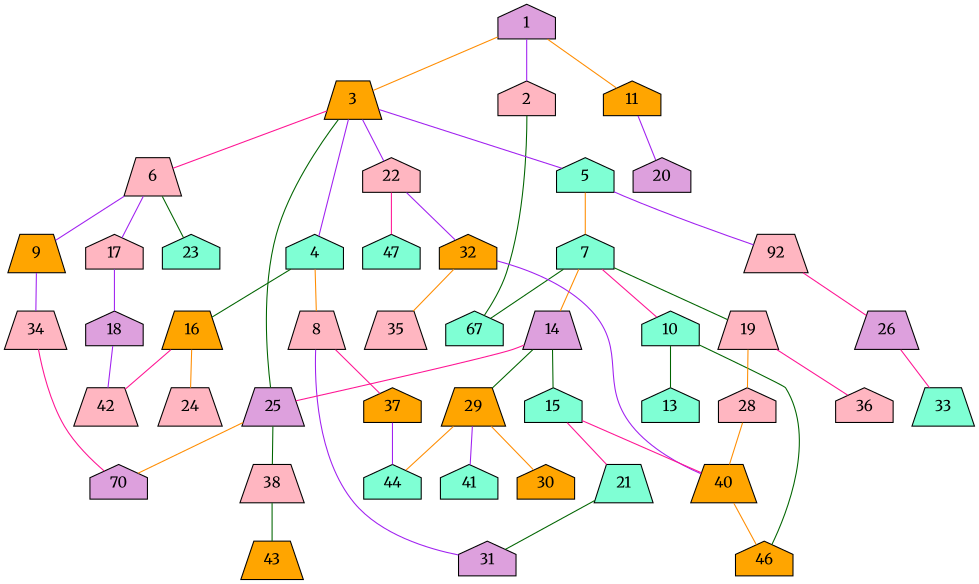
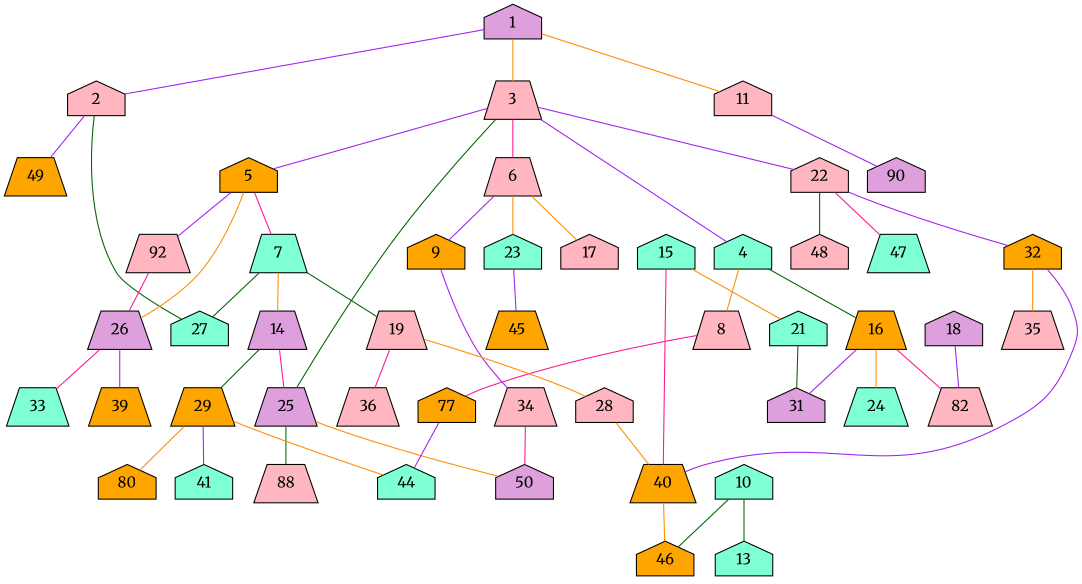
(353, 100) -> (513, 100)
(632, 100) -> (743, 100)
none -> (36, 177)
(585, 177) -> (249, 177)
(662, 177) -> (896, 177)
(585, 213) -> (263, 213)
(133, 217) -> (554, 218)
(173, 217) -> (513, 215)
(37, 254) -> (436, 254)
(391, 254) -> (898, 254)
(585, 254) -> (278, 254)
none -> (820, 254)
none -> (205, 266)
(114, 290) -> none
(629, 293) -> none
(474, 330) -> (200, 330)
none -> (517, 330)
(553, 369) -> none
(106, 407) -> (960, 407)
none -> (120, 407)
(190, 407) -> (876, 407)
(392, 407) -> (447, 407)
(864, 407) -> (368, 407)
(587, 444) -> (739, 295)
(119, 484) -> (525, 484)
(272, 484) -> (286, 484)
(546, 484) -> (127, 484)
(624, 484) -> (798, 330)
(342, 485) -> (833, 372)
(272, 560) -> none
